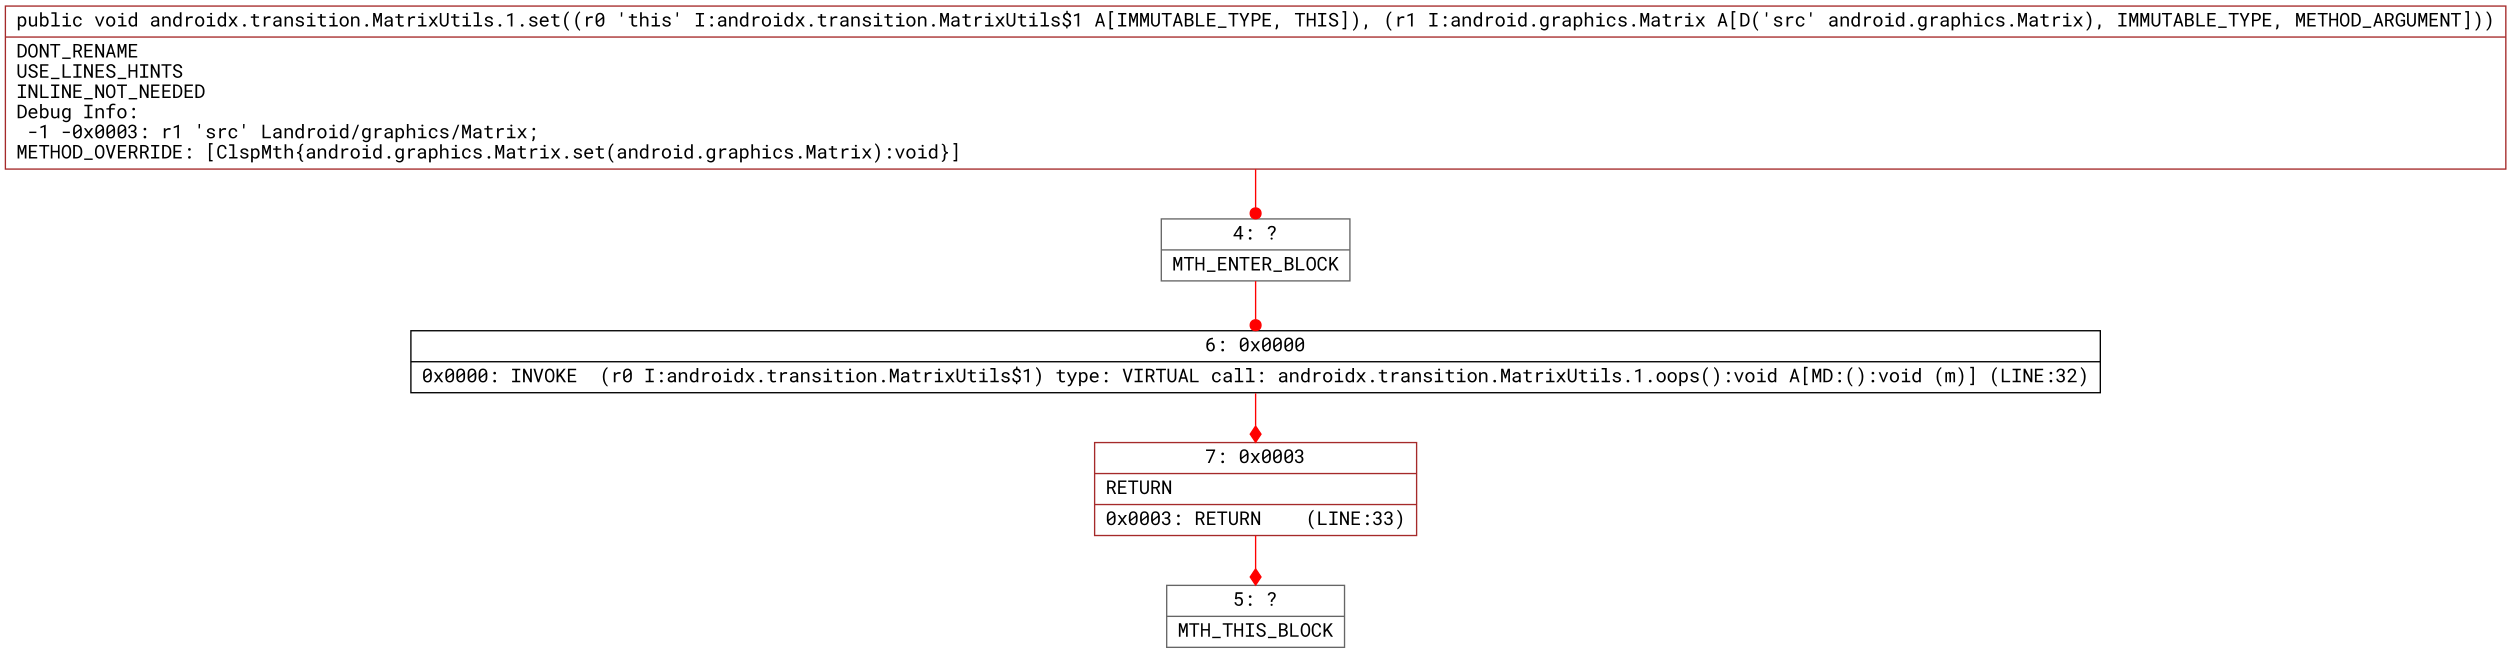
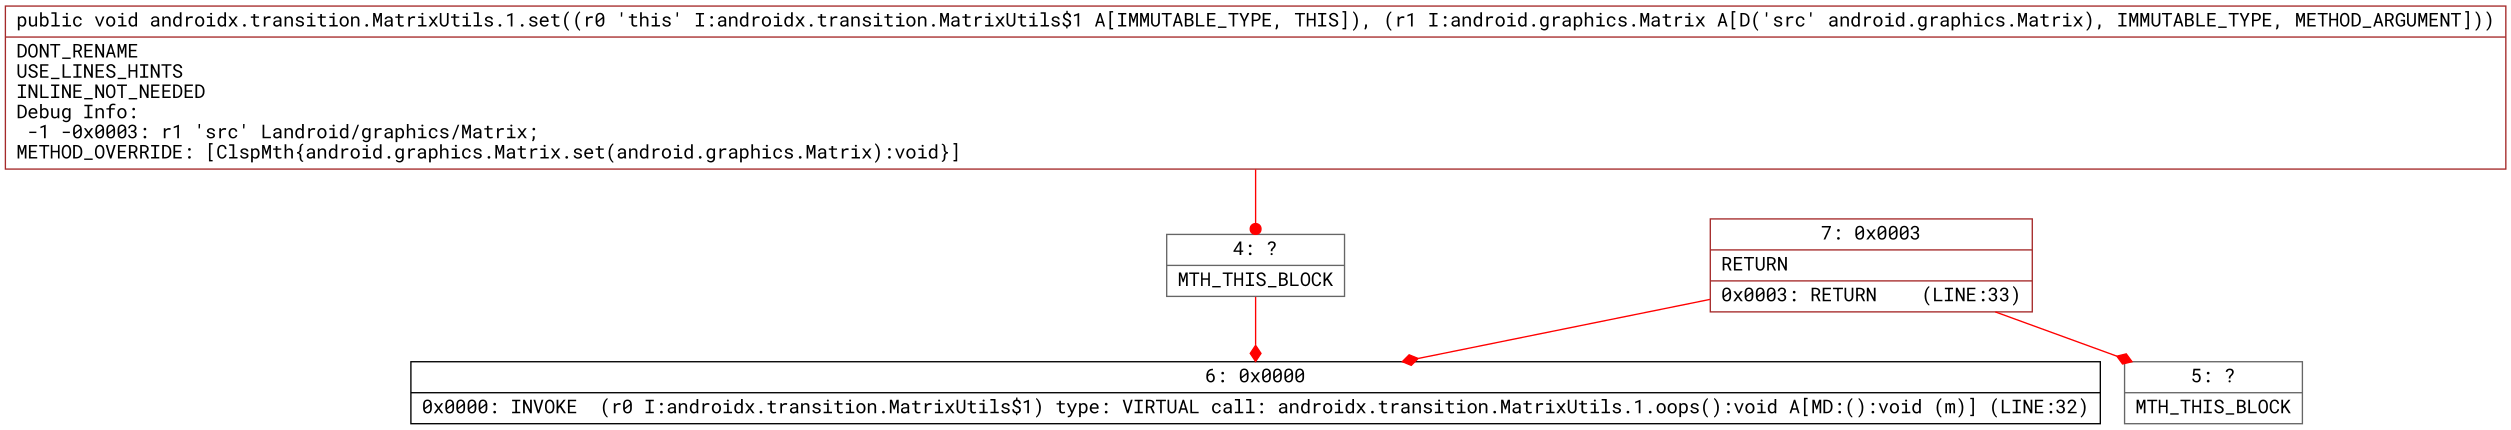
(1256, 265) -> (1256, 280)
(1256, 300) -> (1256, 321)
(1256, 410) -> (1564, 329)
